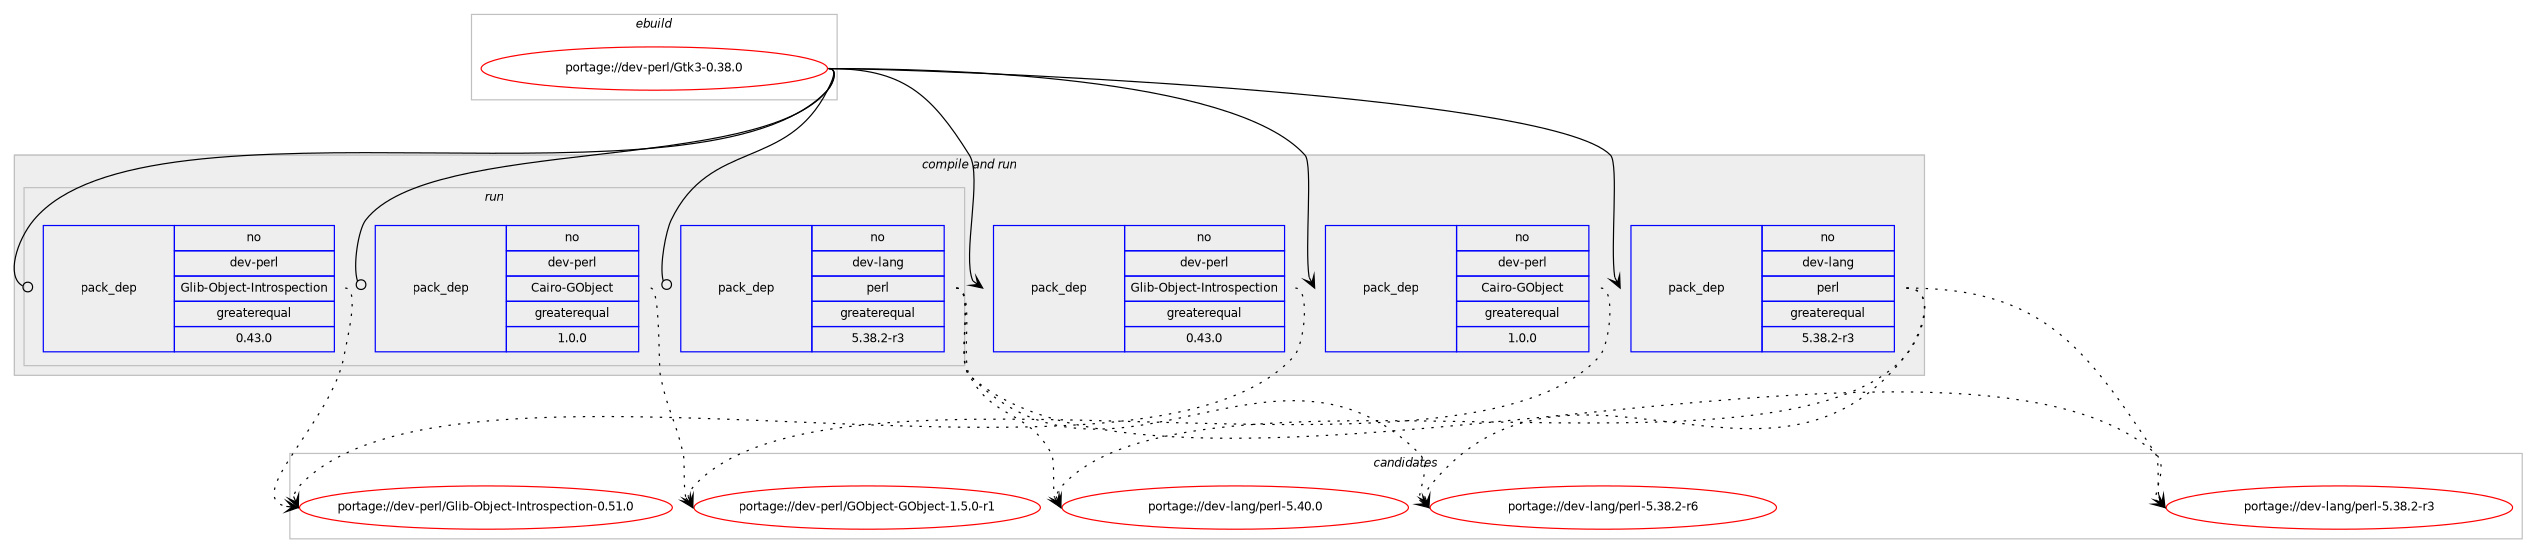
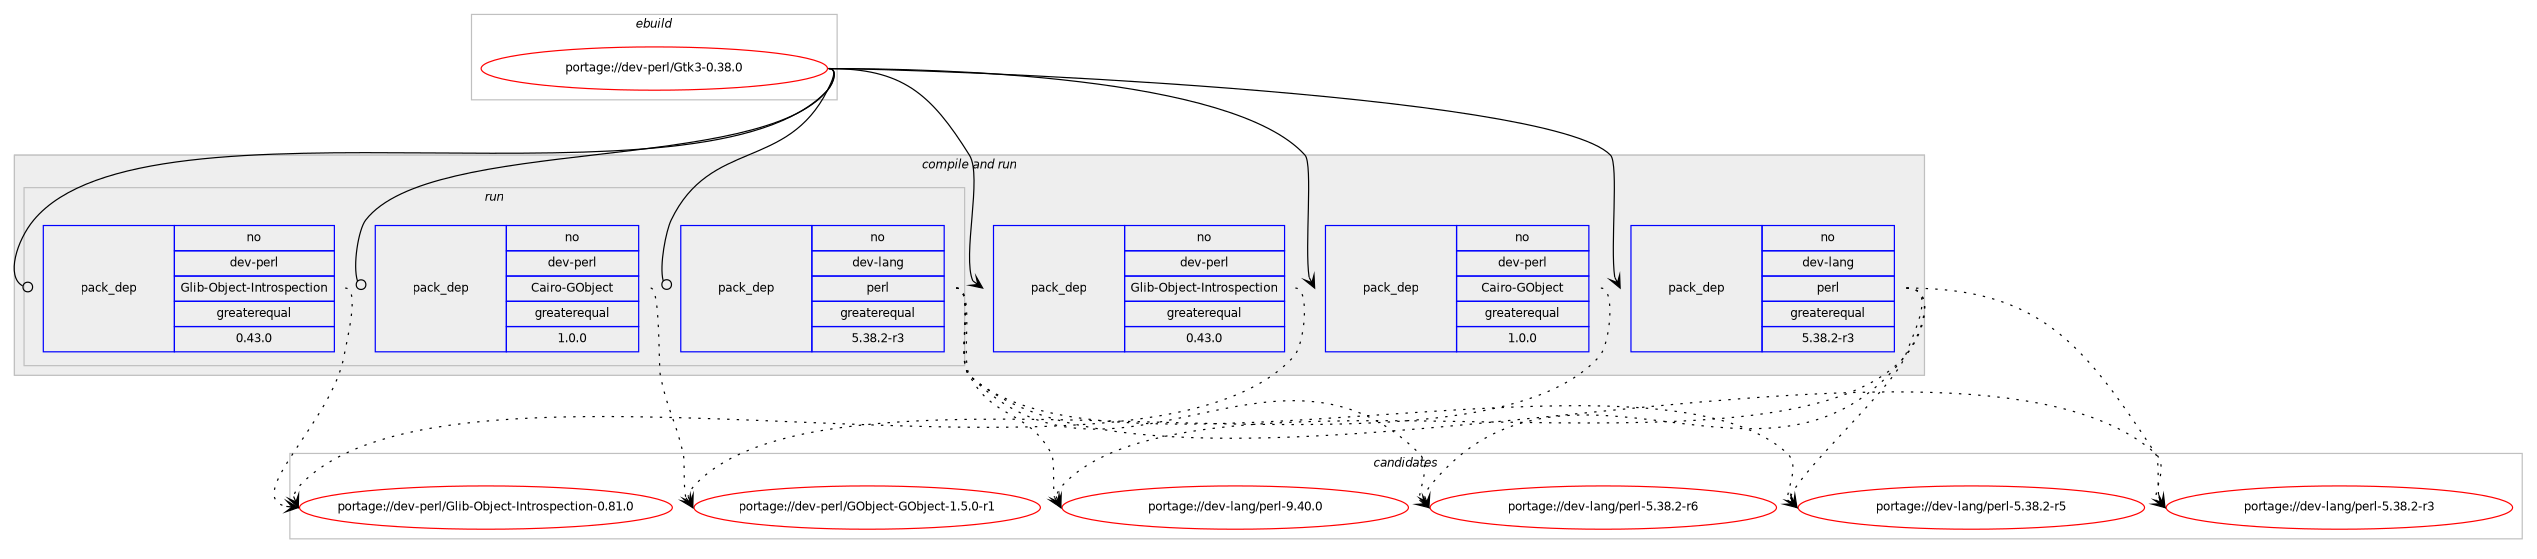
(486, 508) -> (486, 508)
(1235, 508) -> (1235, 508)
none -> (1971, 508)
